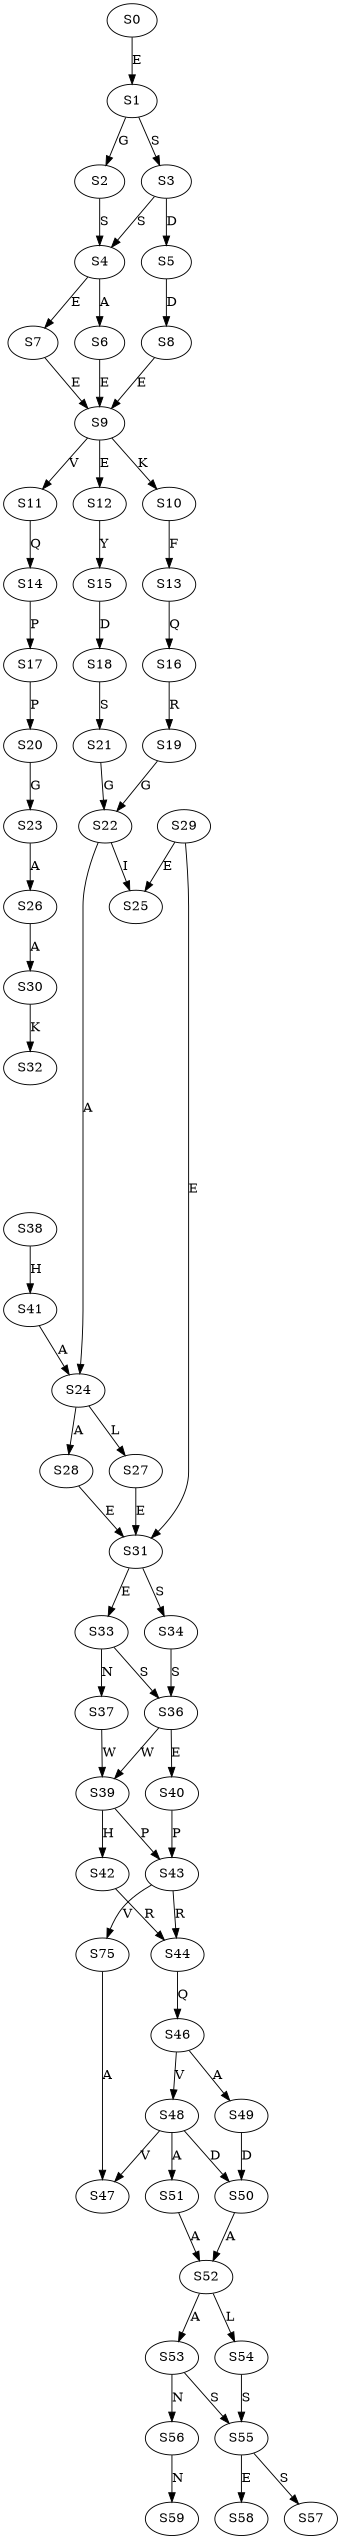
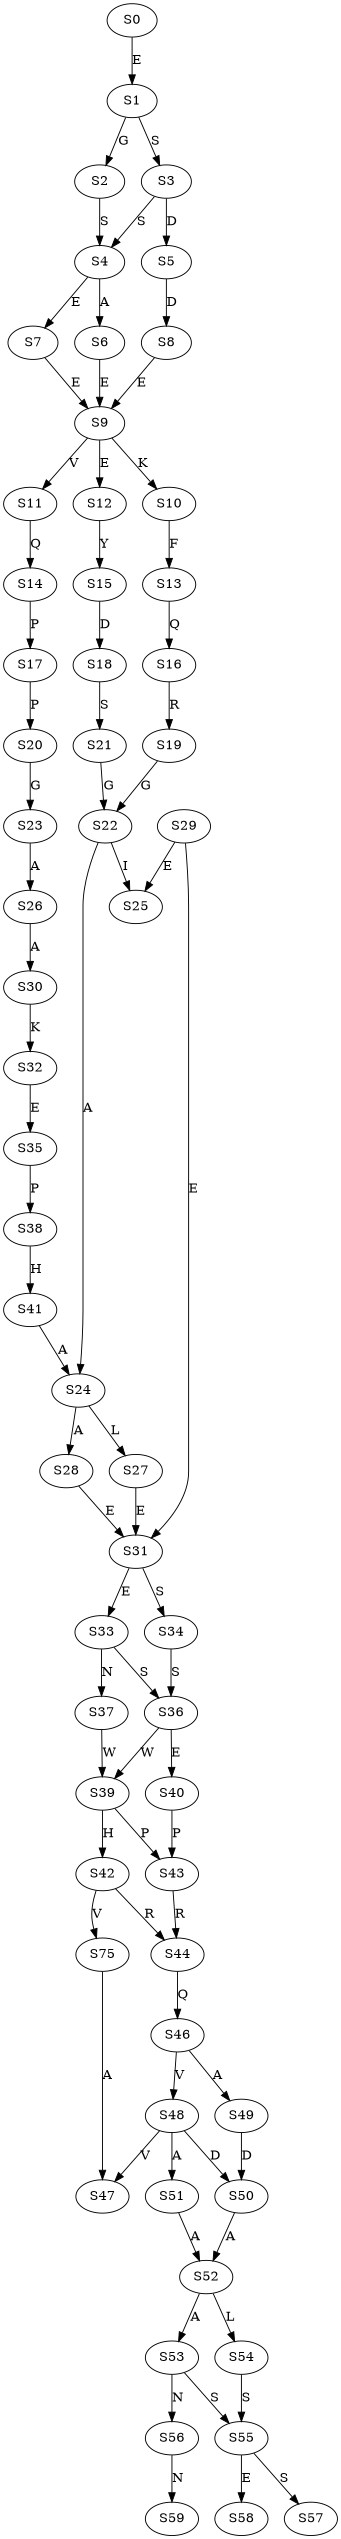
none -> (30, 1149)
(124, 1907) -> (92, 1910)
